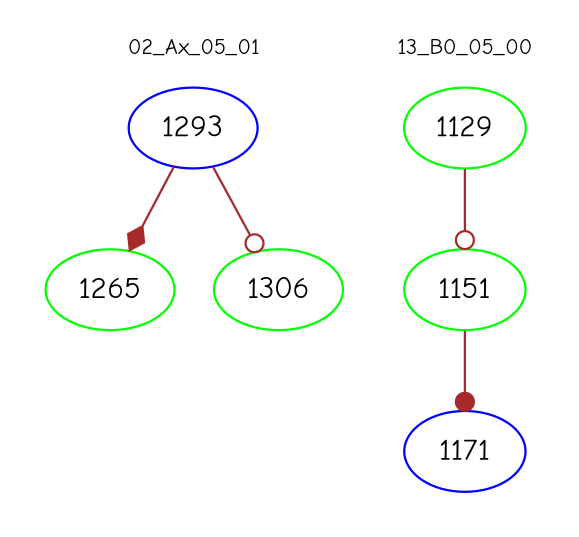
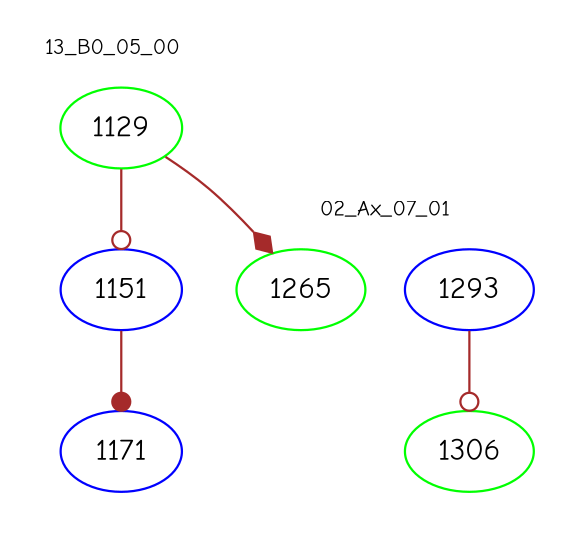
(194, 48) -> (385, 210)
(158, 196) -> (233, 211)
(465, 290) -> (121, 290)
